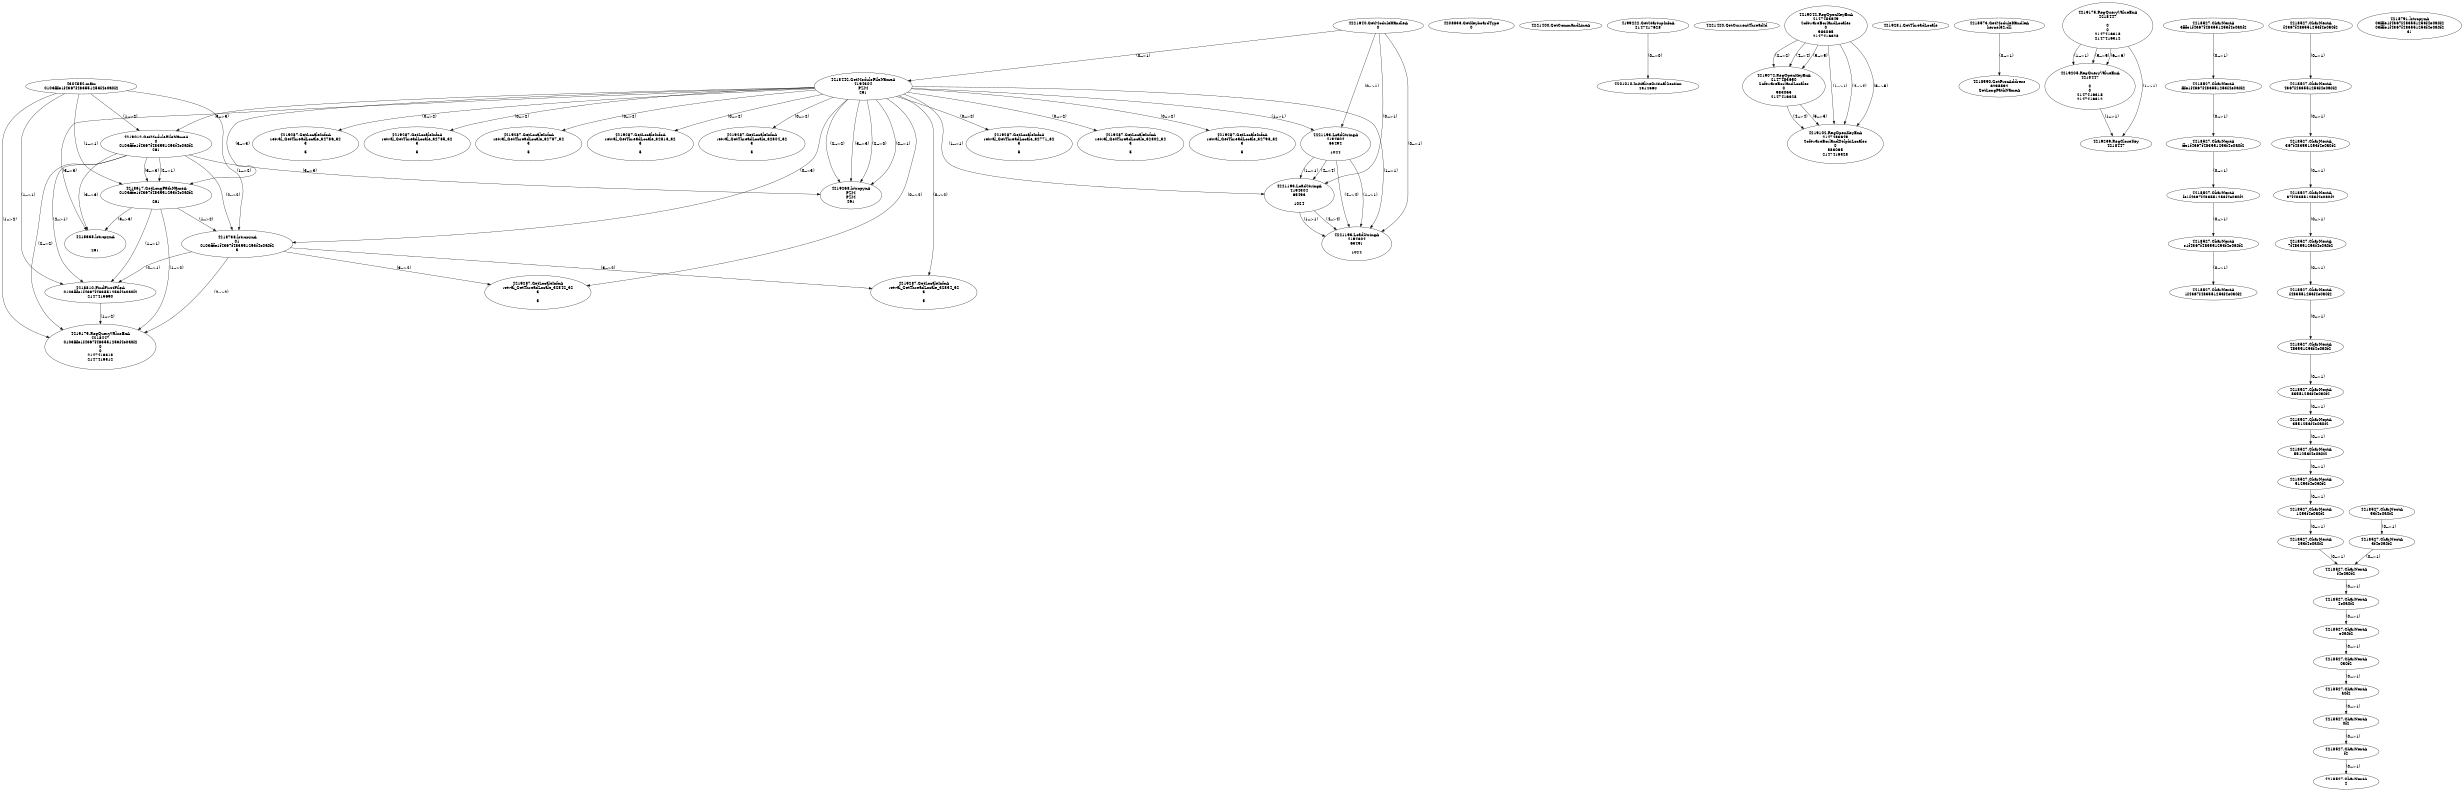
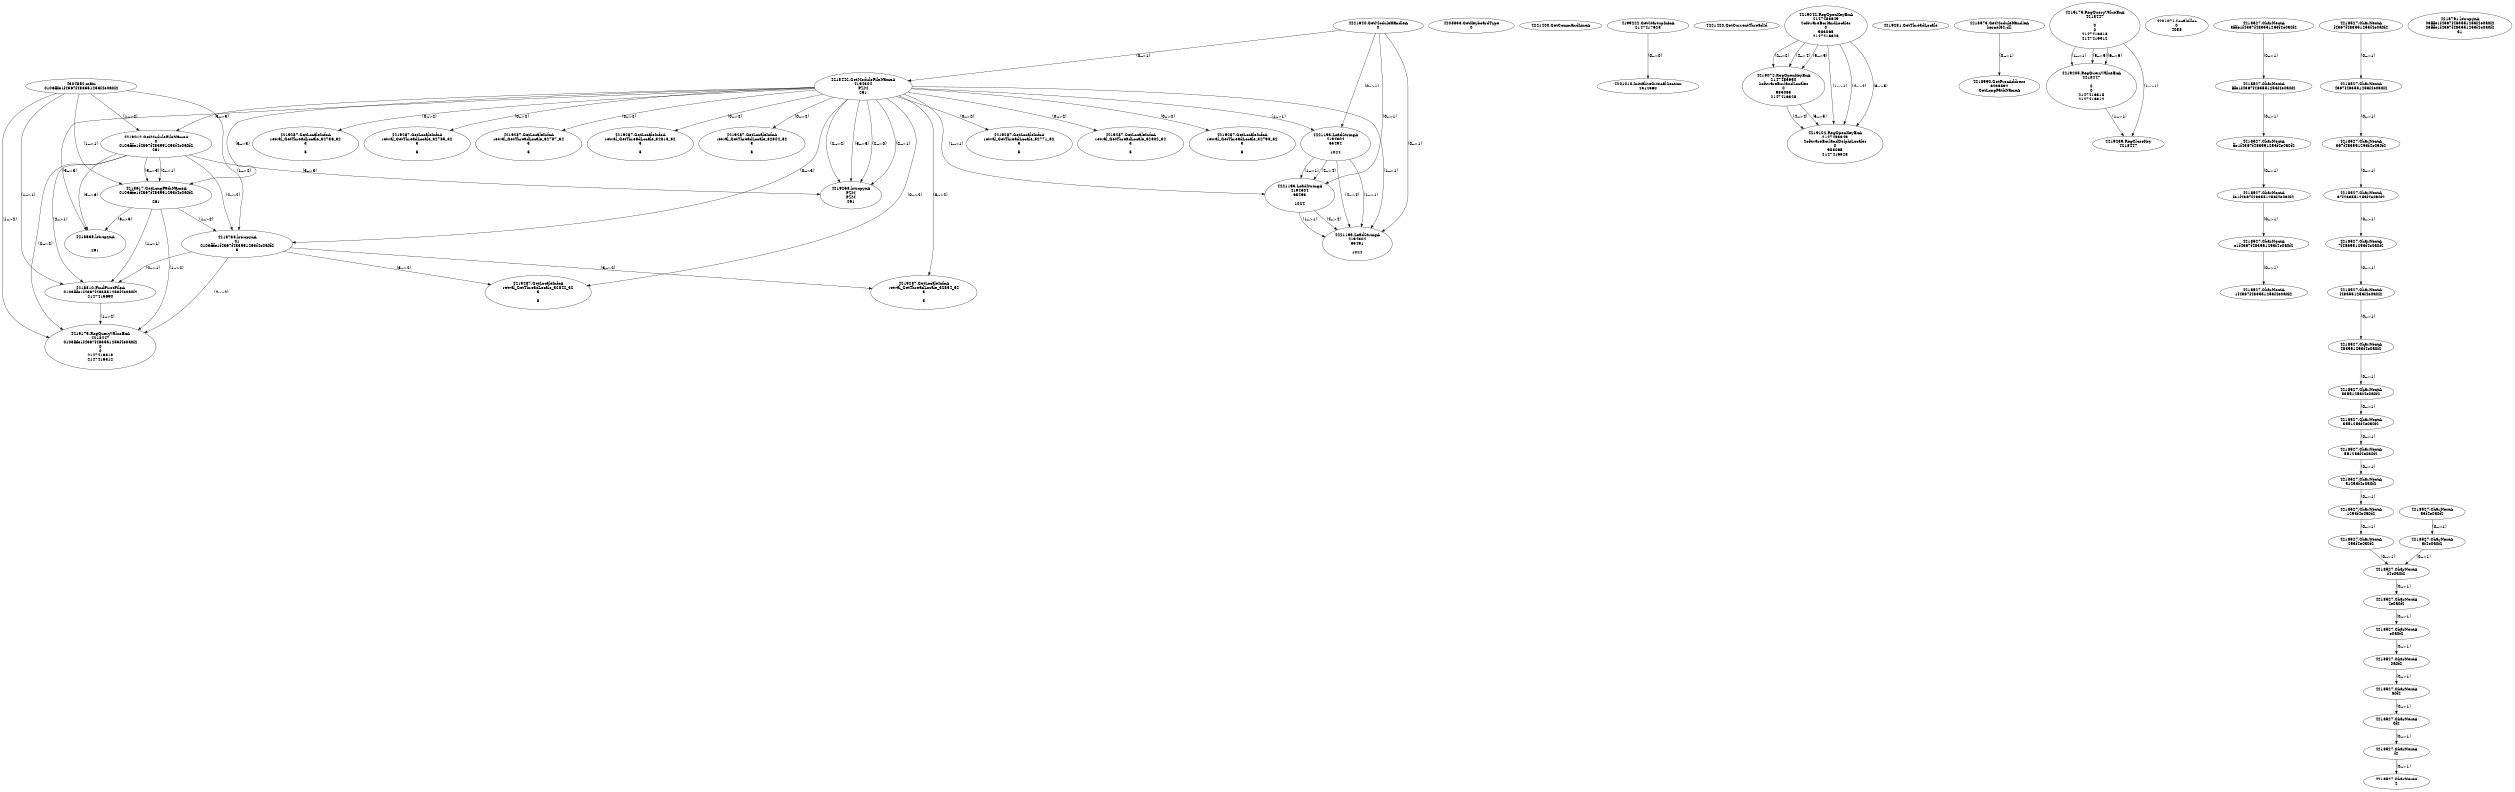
none -> (2177, 26)
